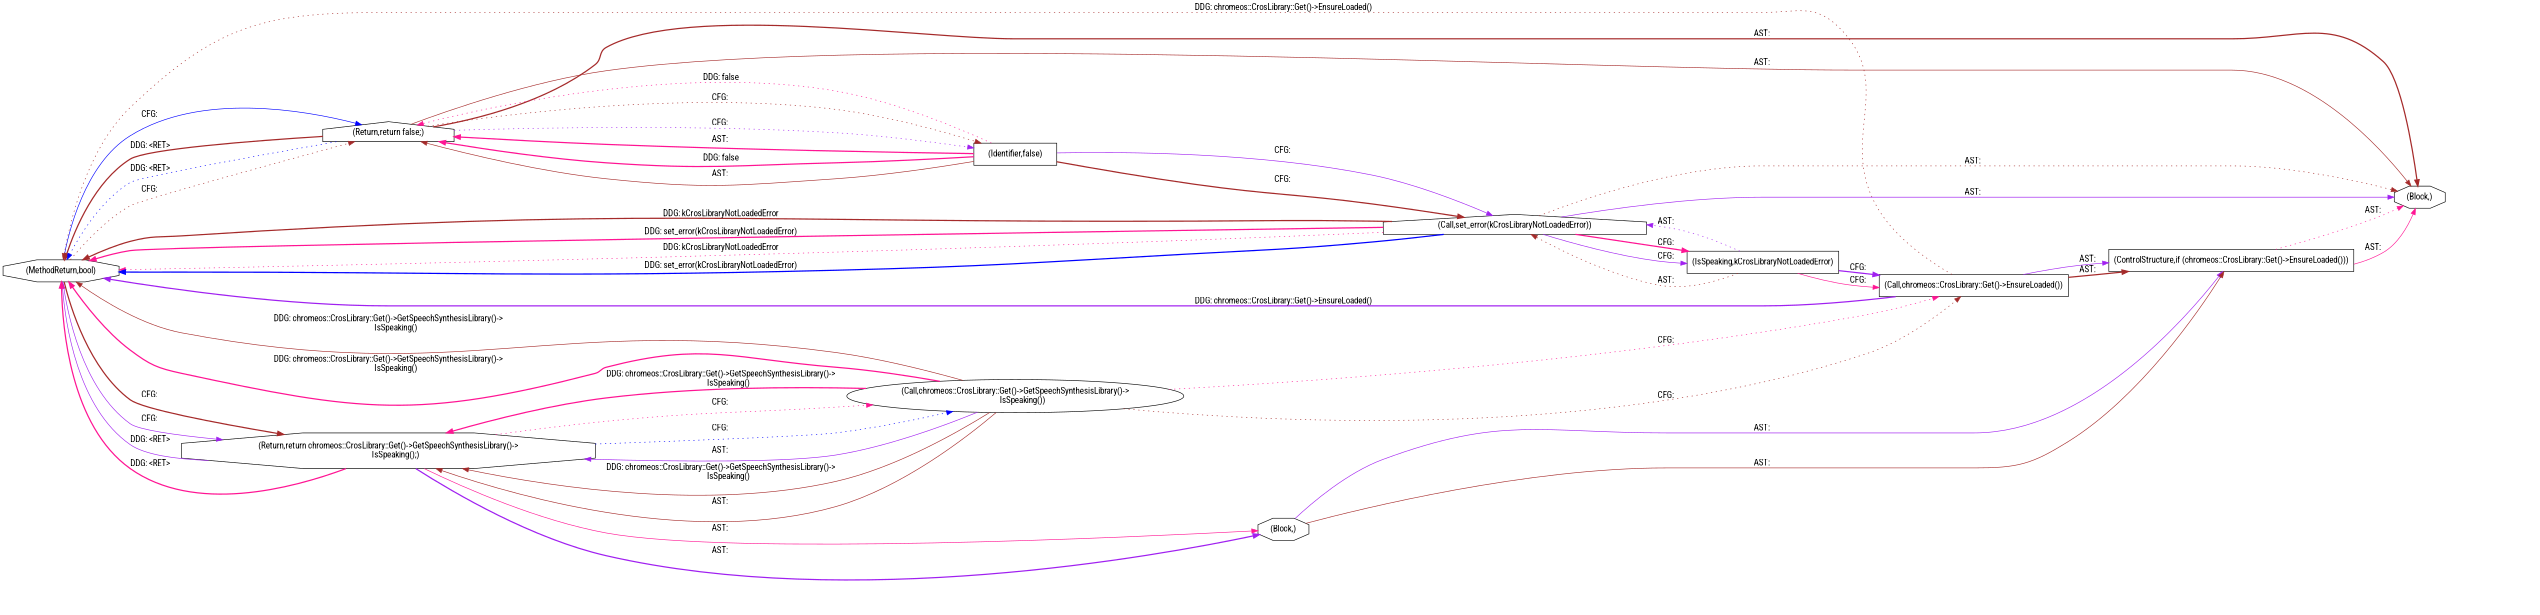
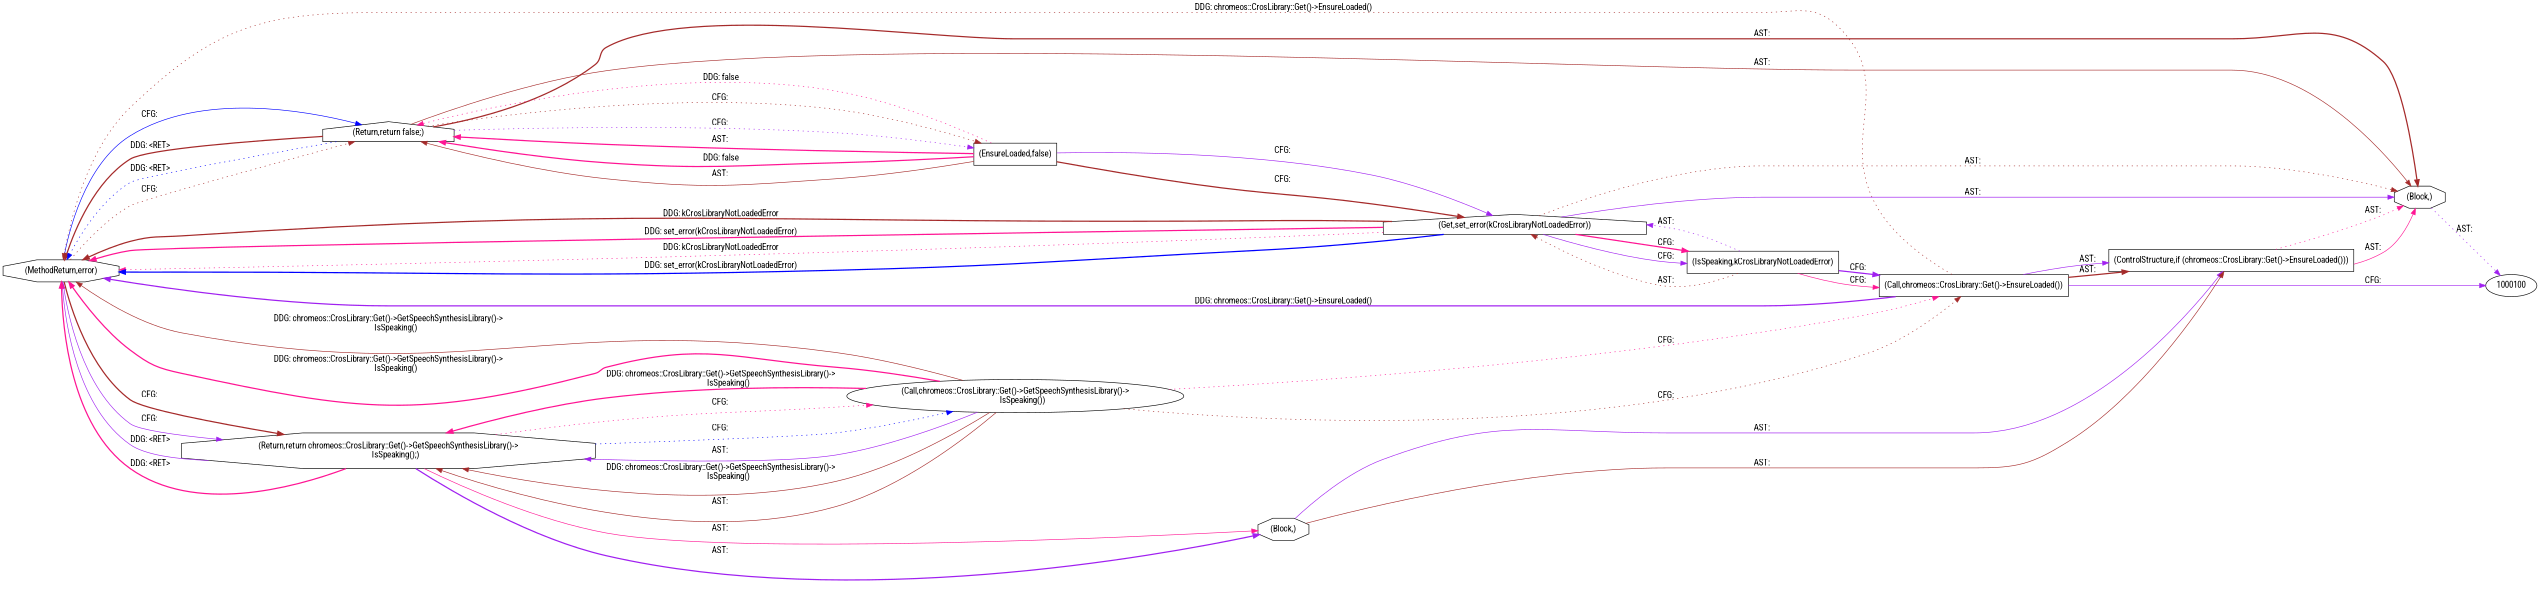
(1015, 154) -> (1015, 154)
(1515, 225) -> (1515, 225)
(61, 271) -> (61, 271)
none -> (2511, 286)
